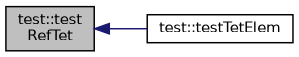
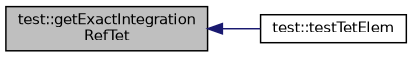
(50, 29) -> (107, 29)
